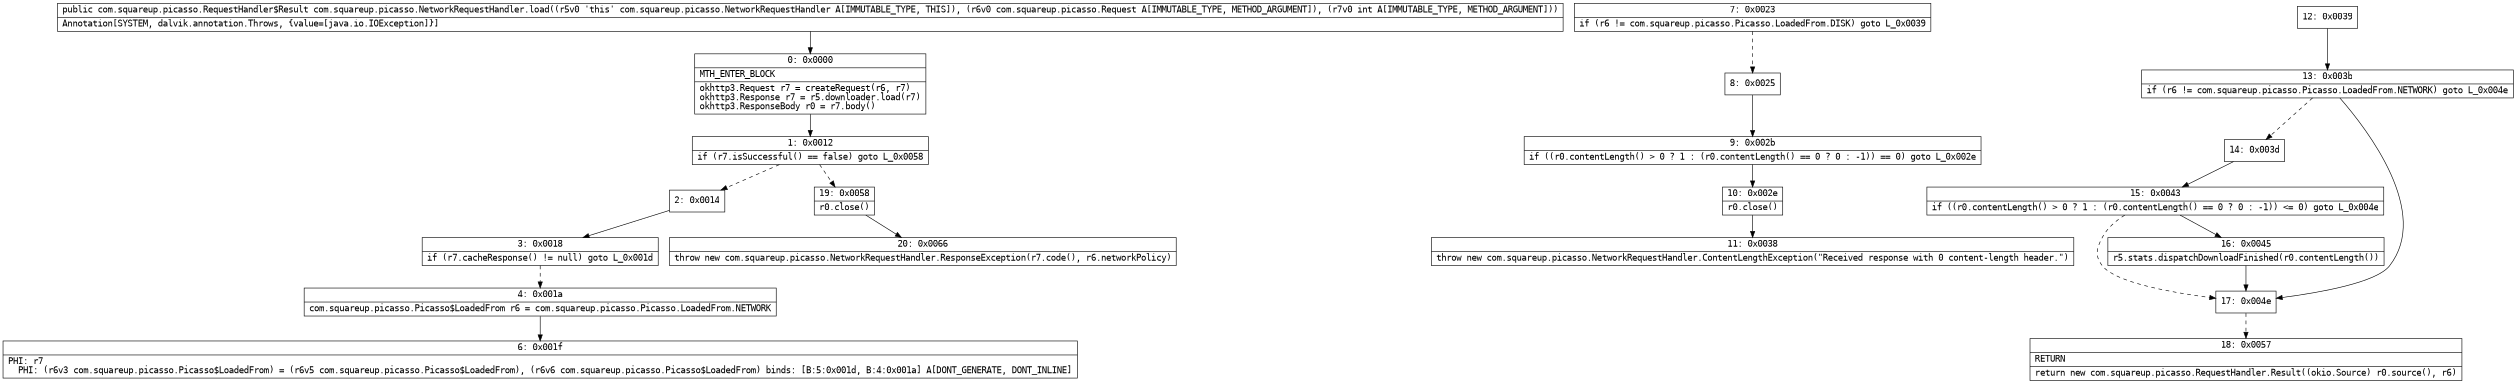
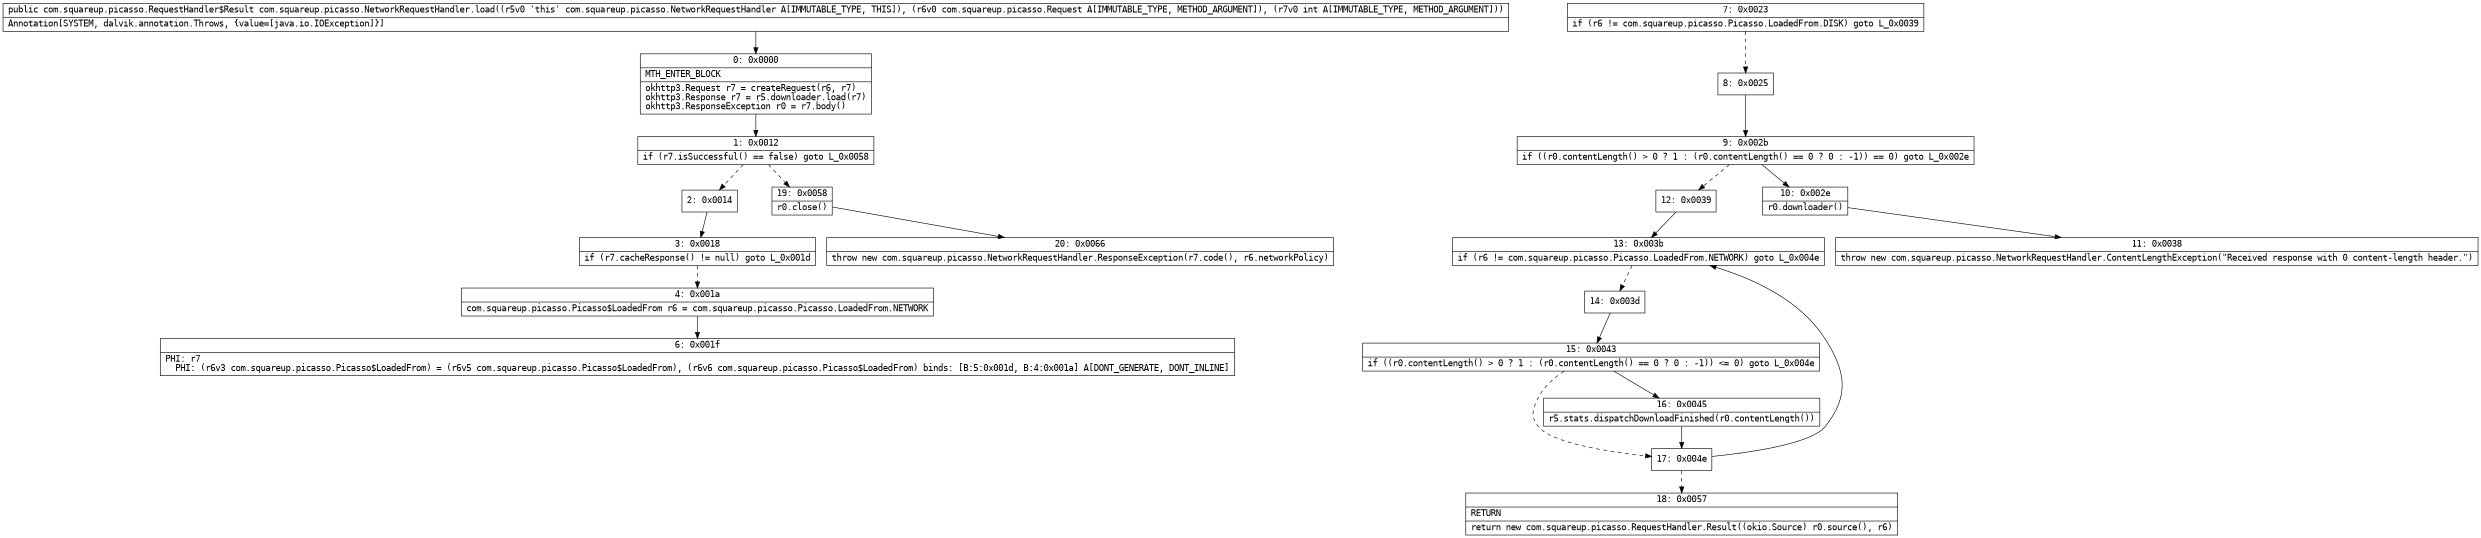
(787, 107) -> (746, 107)
none -> (1716, 175)
(1753, 208) -> (1805, 208)
(2402, 231) -> (1841, 376)
